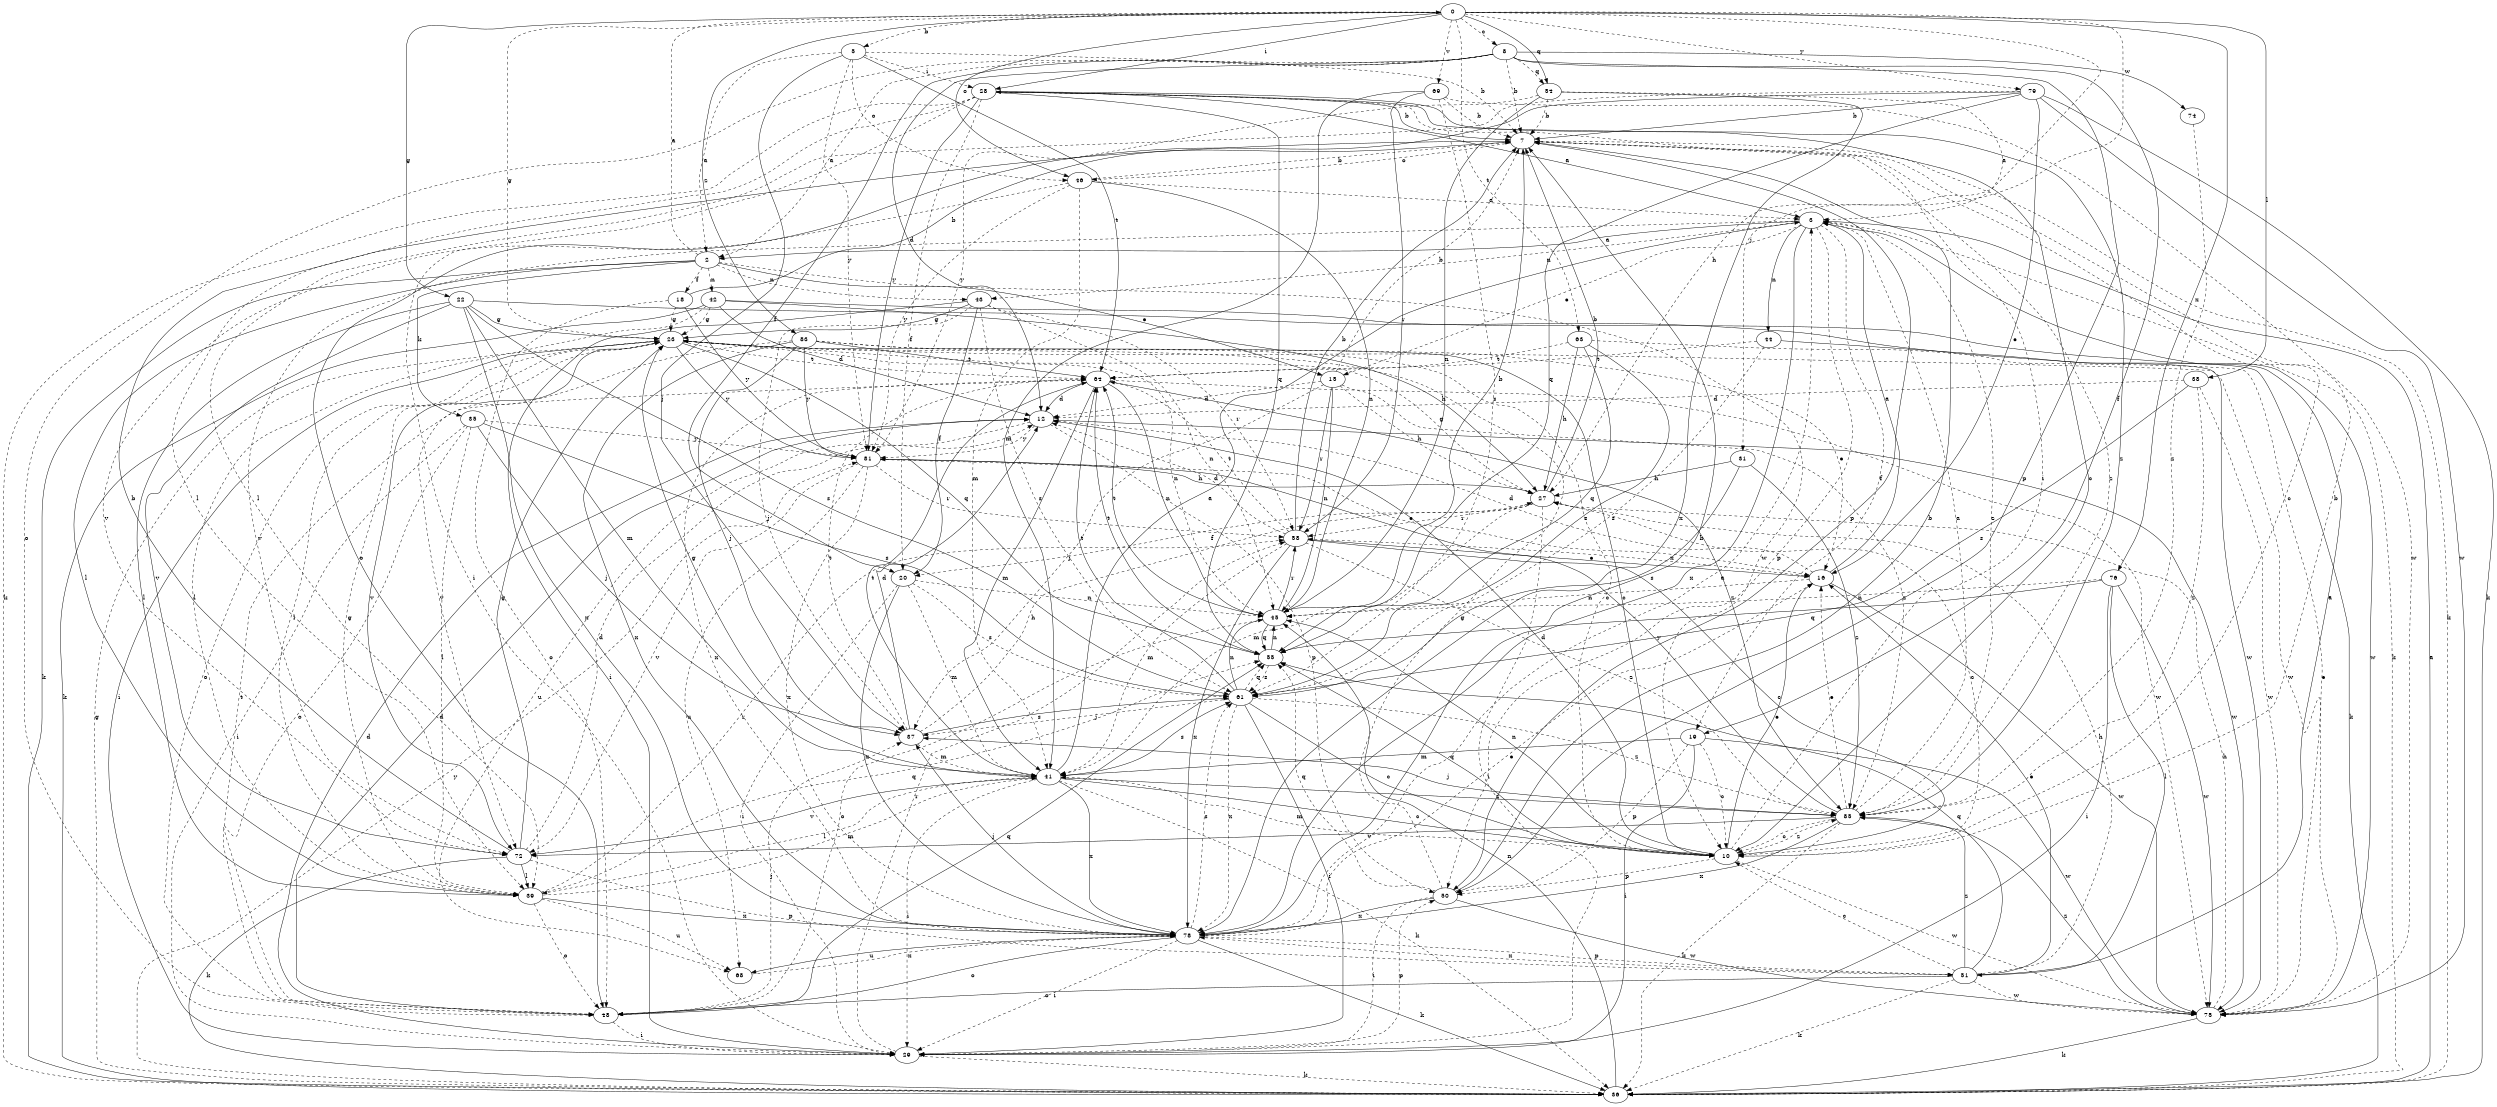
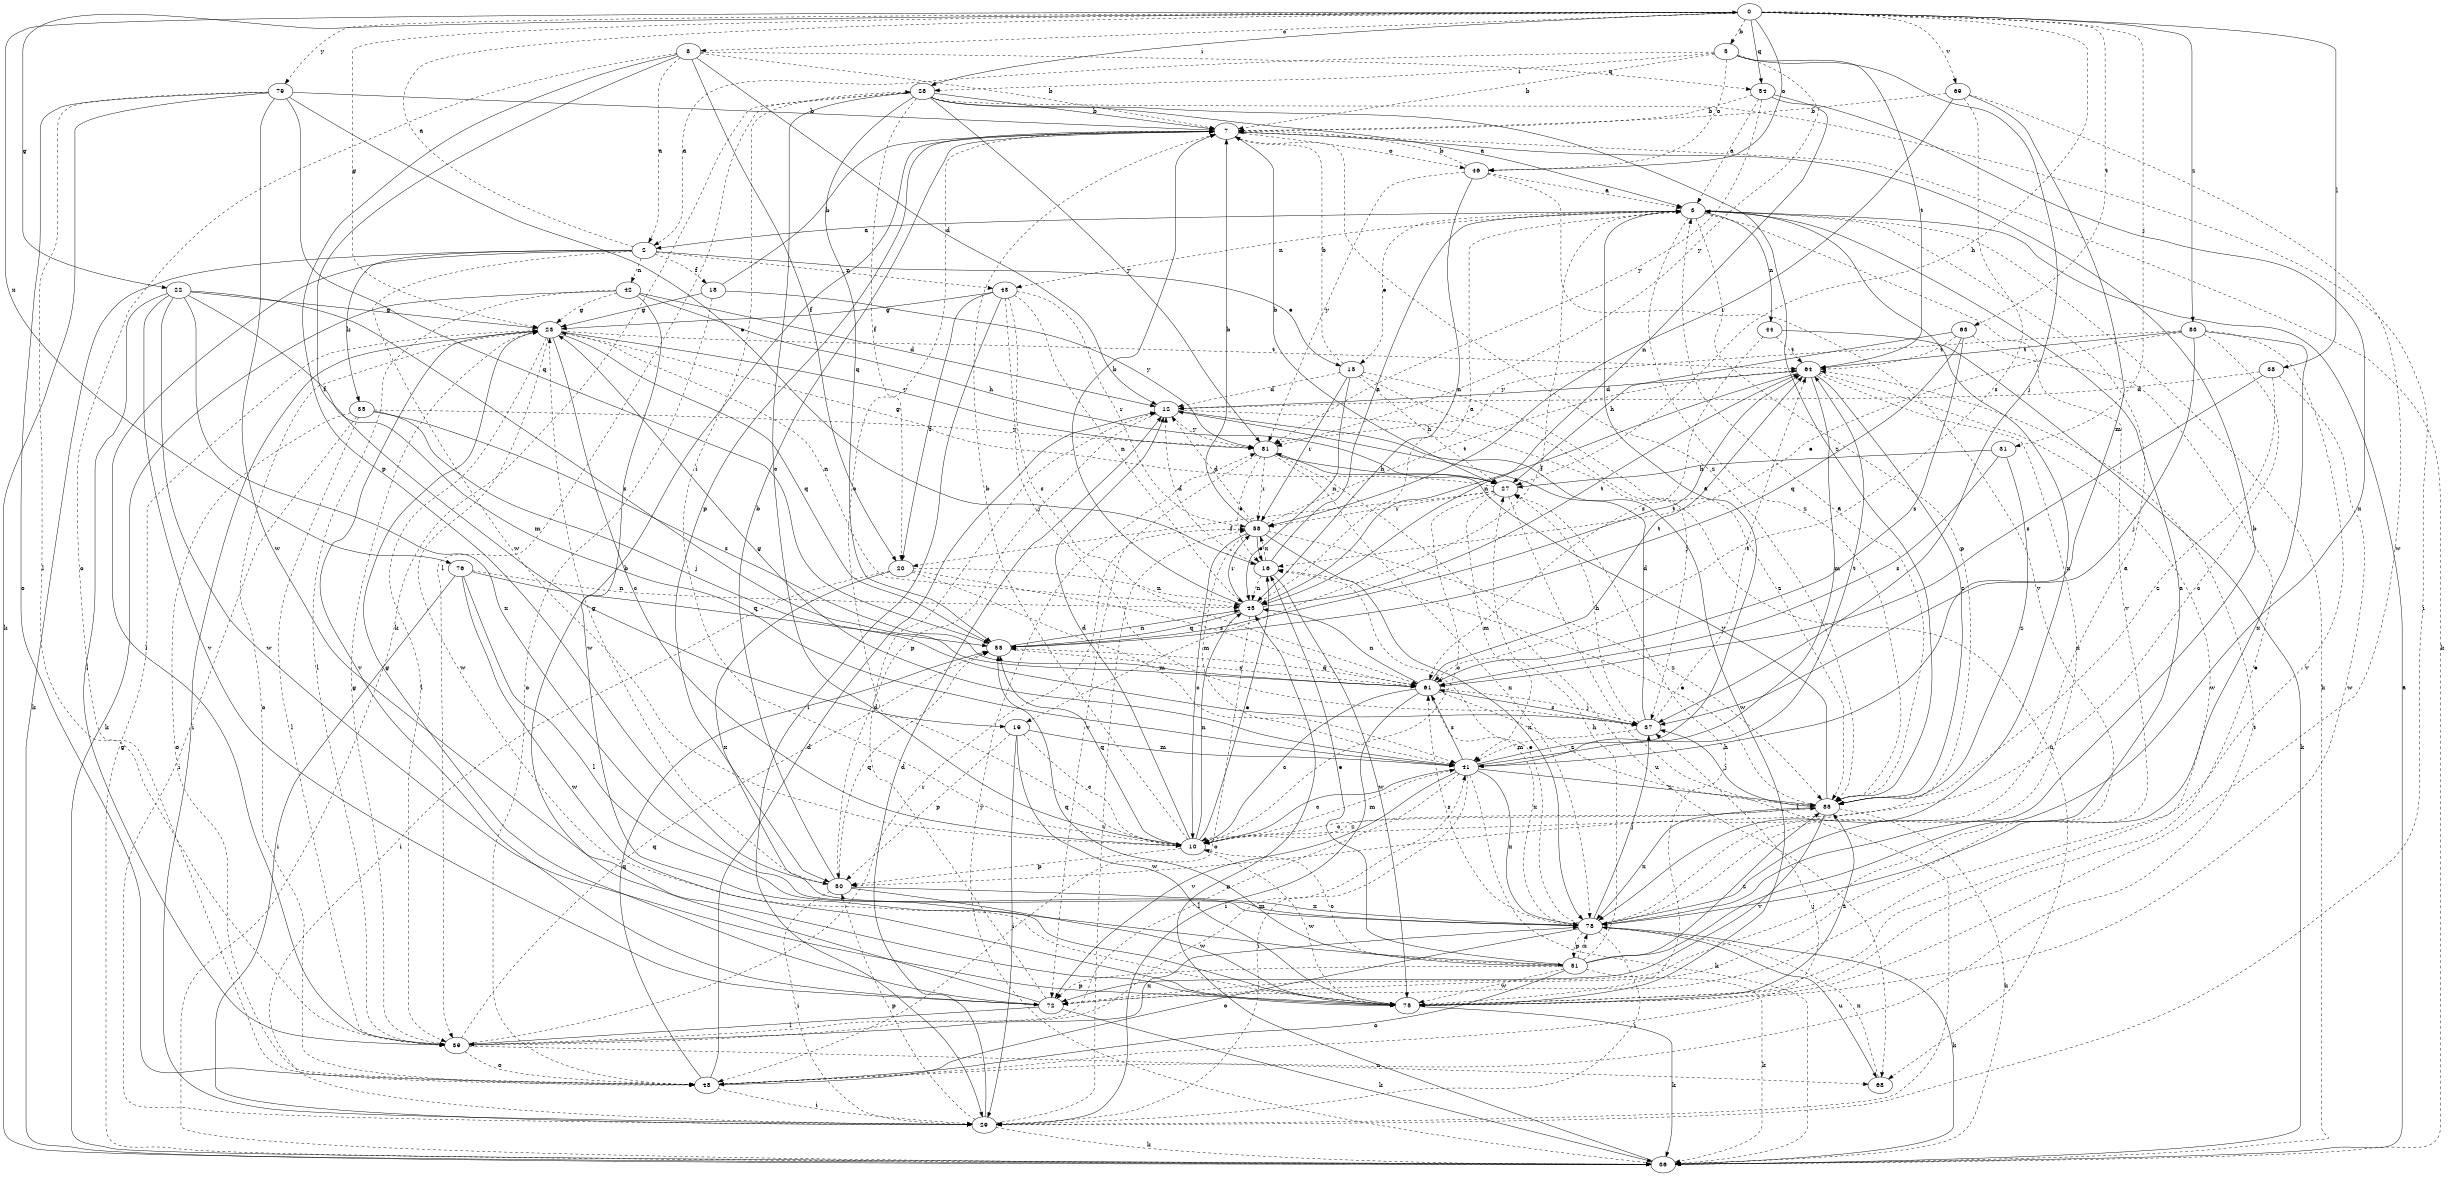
(2192, 116) -> none
(672, 318) -> (634, 310)
none -> (1470, 373)
(808, 415) -> (1699, 361)
(973, 481) -> none
(1199, 952) -> (1309, 968)
